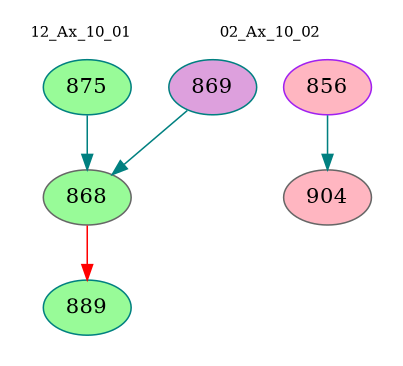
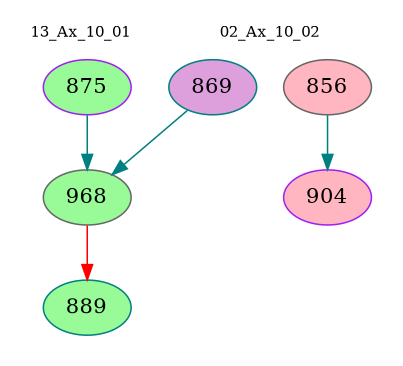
(81, 33) -> (81, 33)
(87, 87) -> (87, 87)
(328, 87) -> (328, 87)
(87, 197) -> (87, 197)
(328, 197) -> (328, 197)
